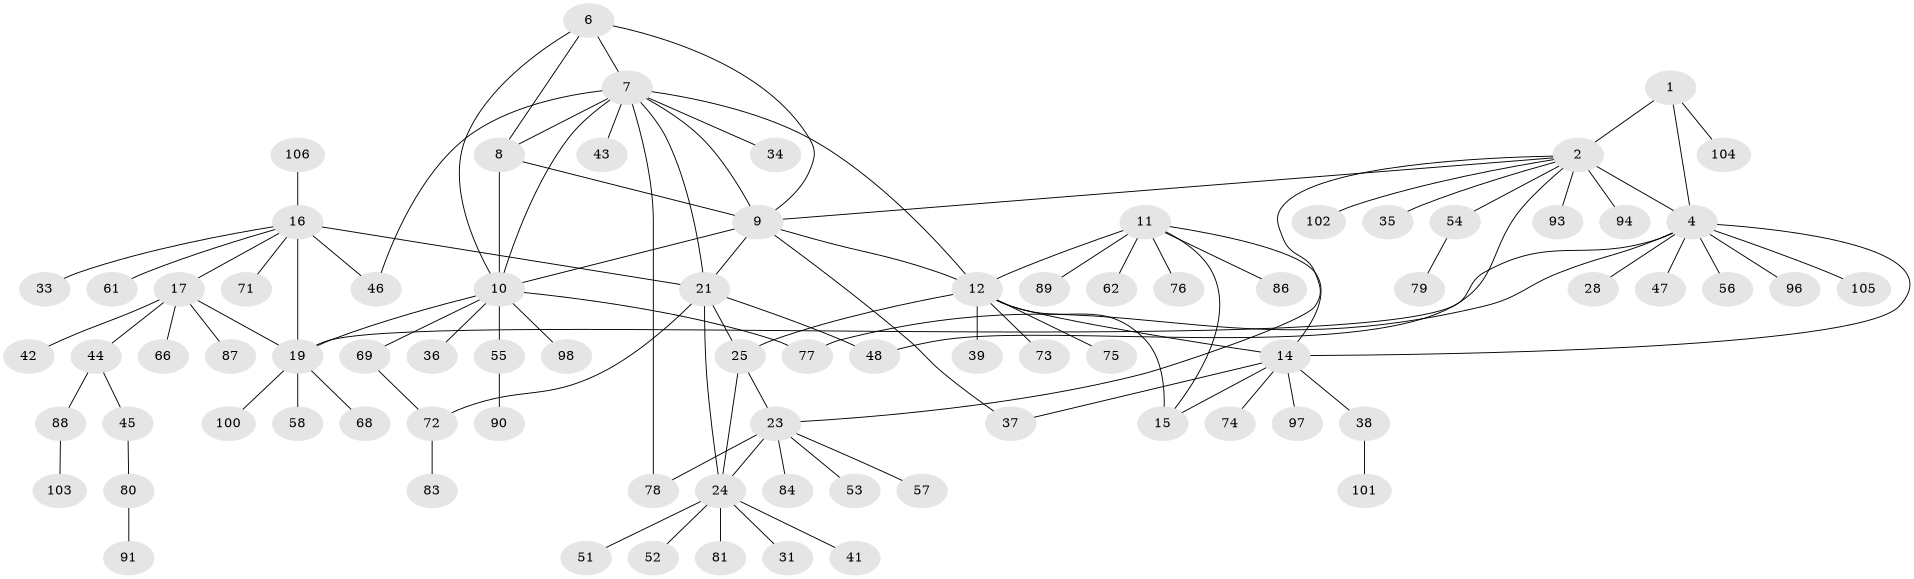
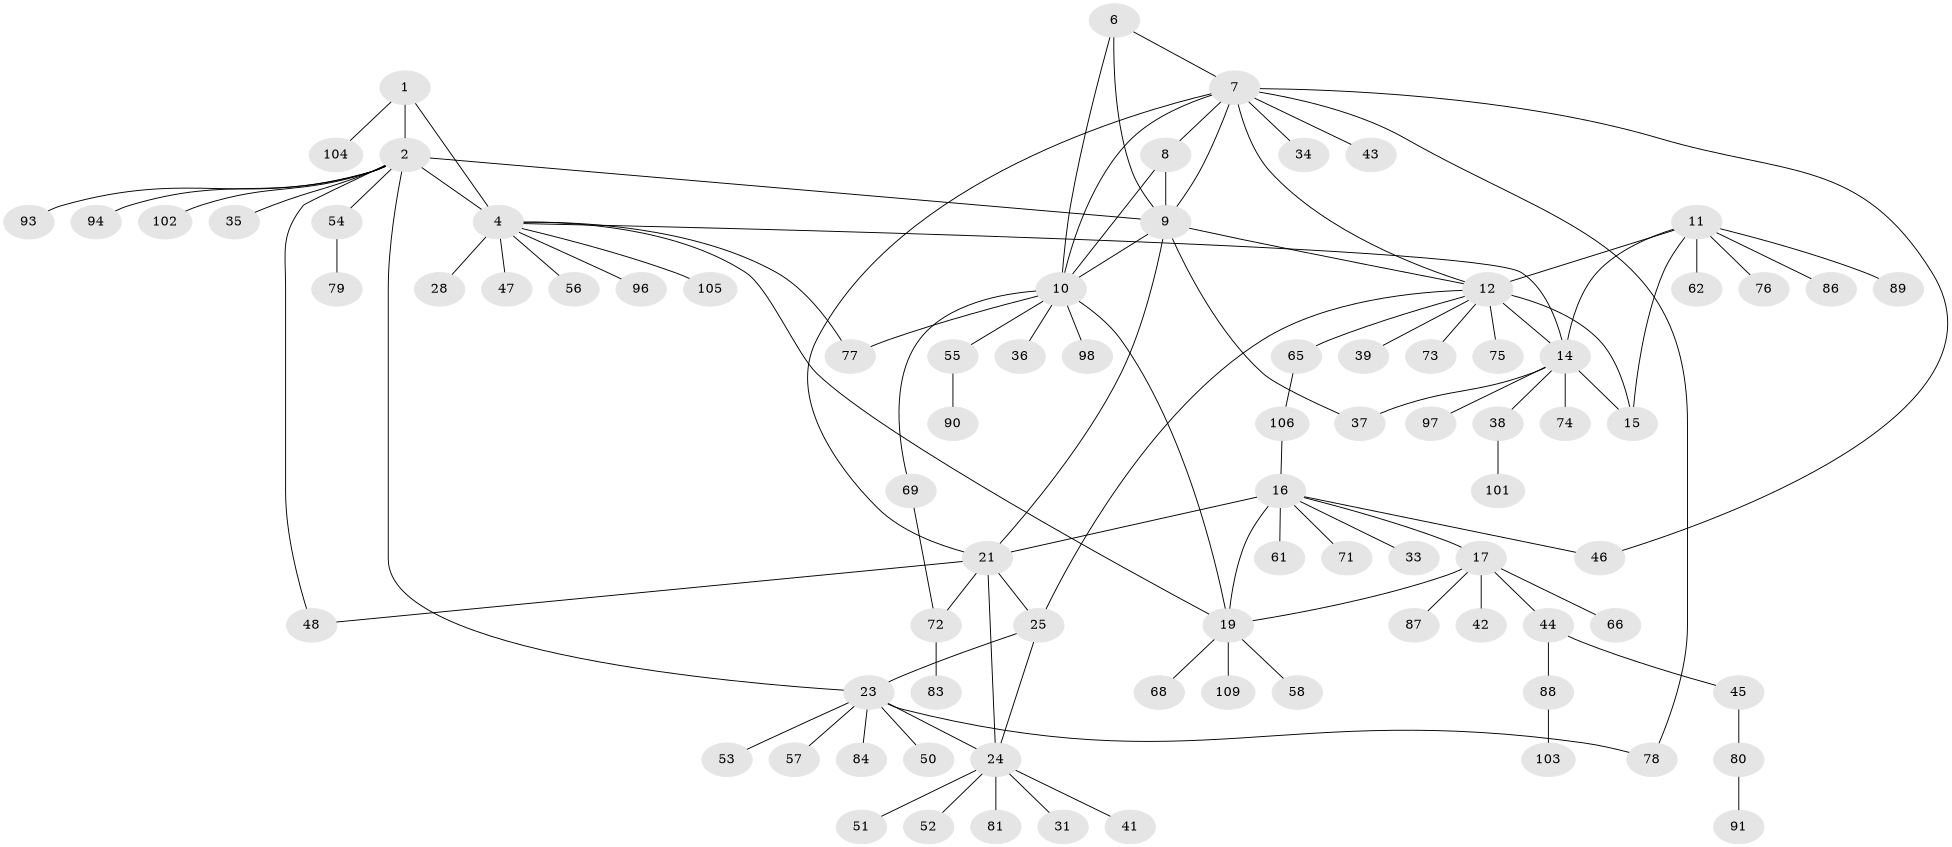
(544, 88) -> none
none -> (1296, 357)
(229, 424) -> (1228, 693)
none -> (929, 760)
